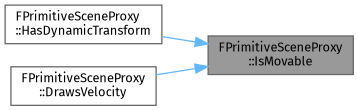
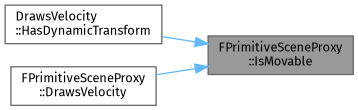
(84, 24) -> (84, 24)
